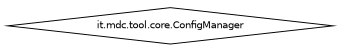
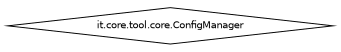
(170, 26) -> (170, 26)
